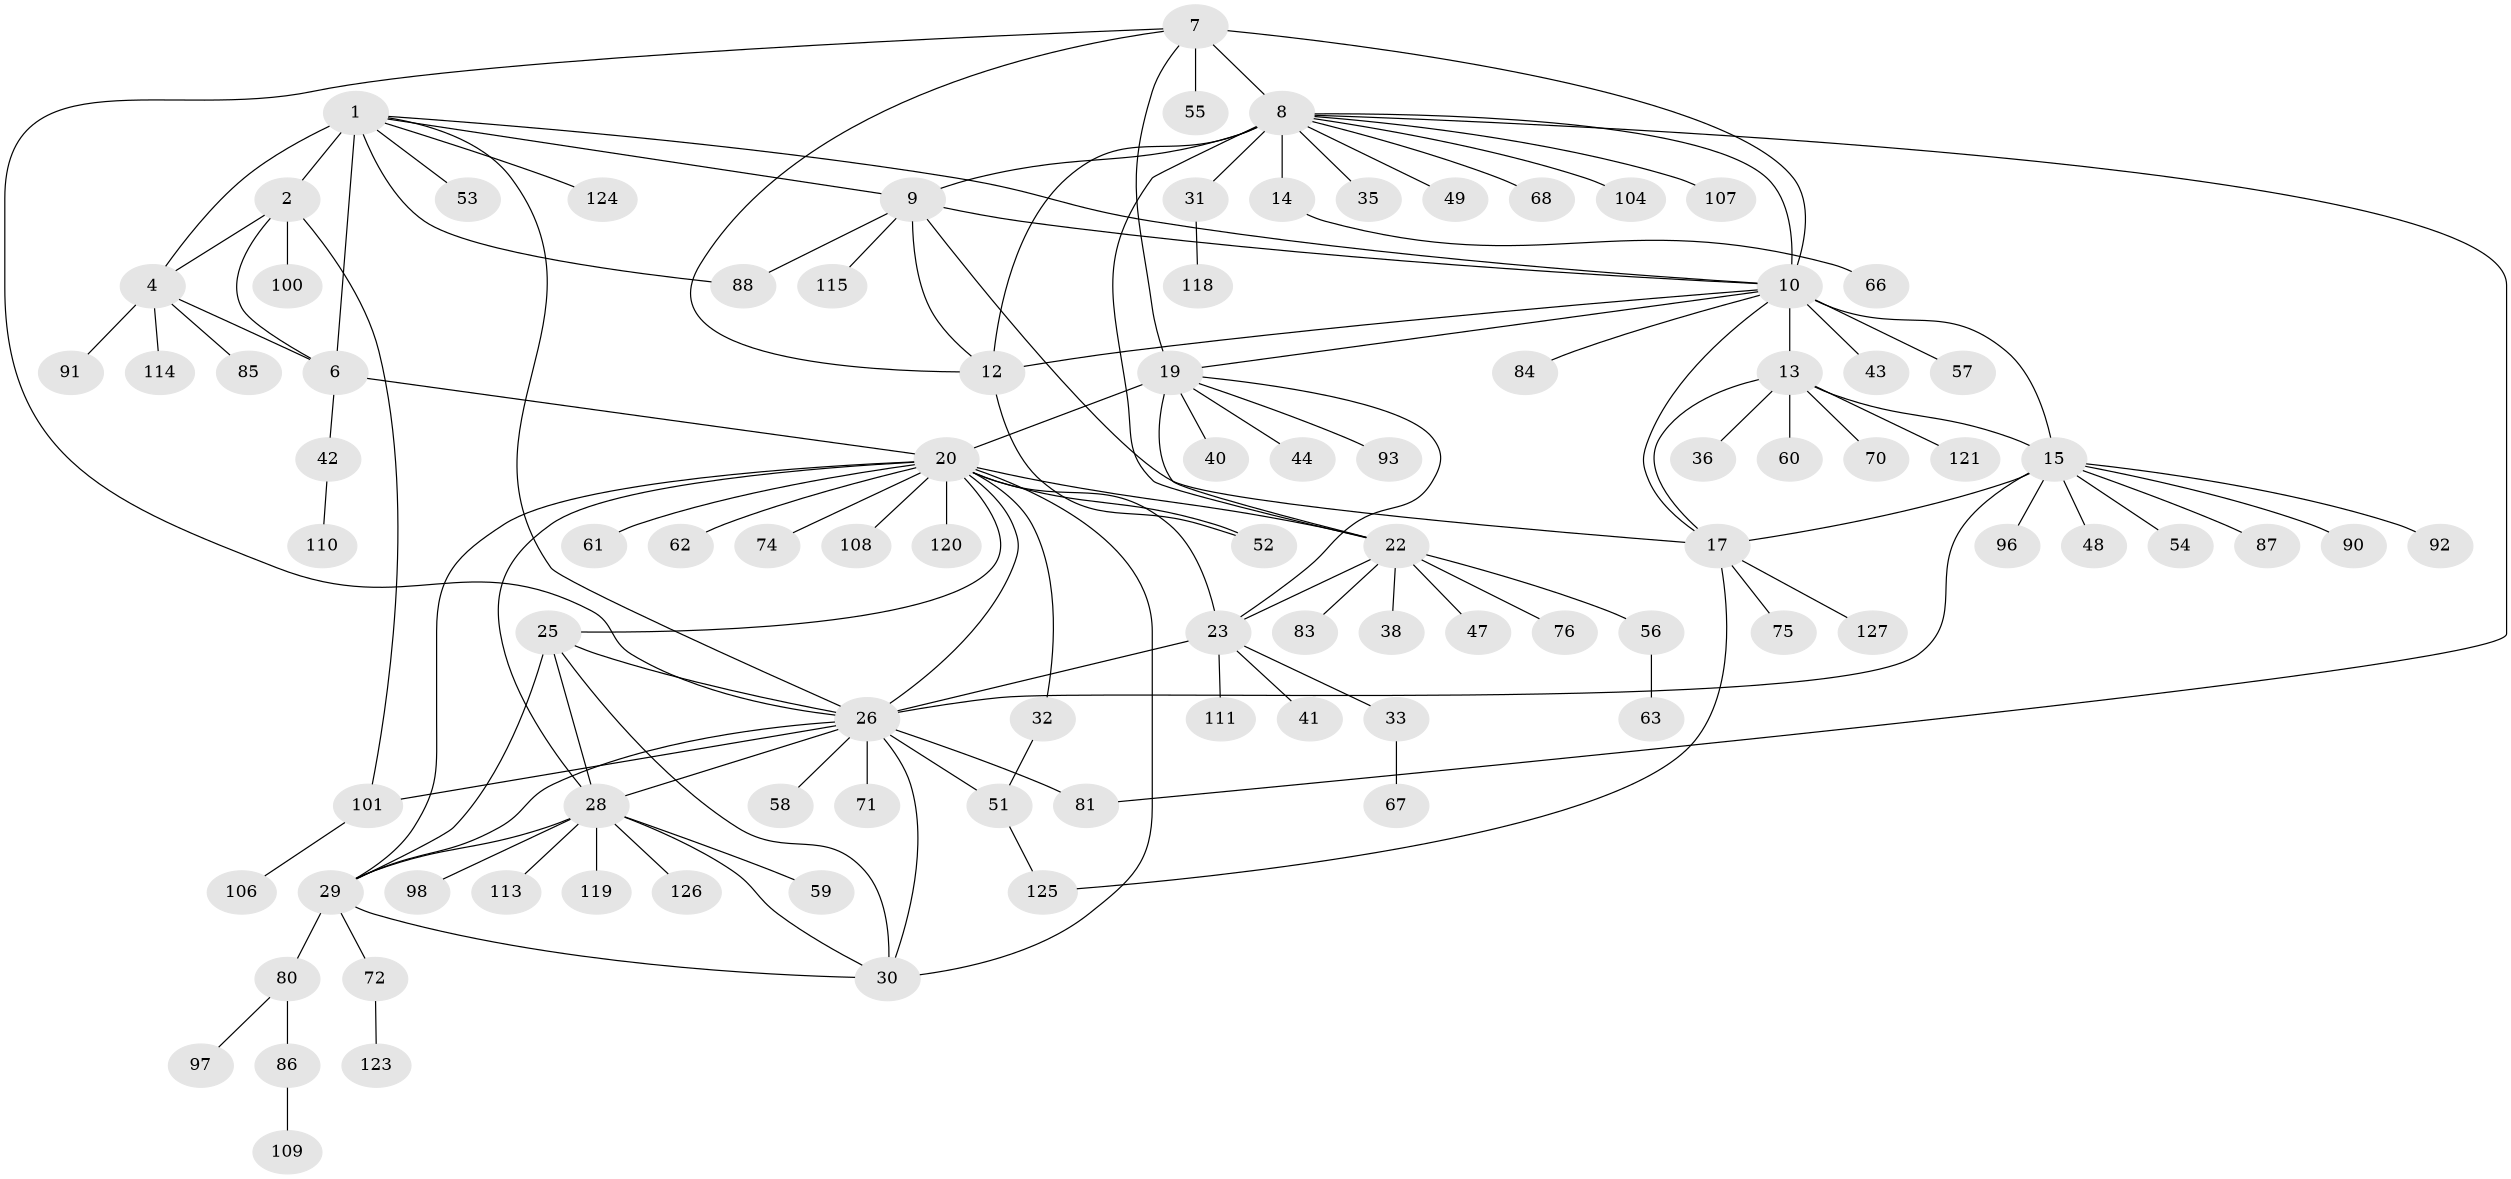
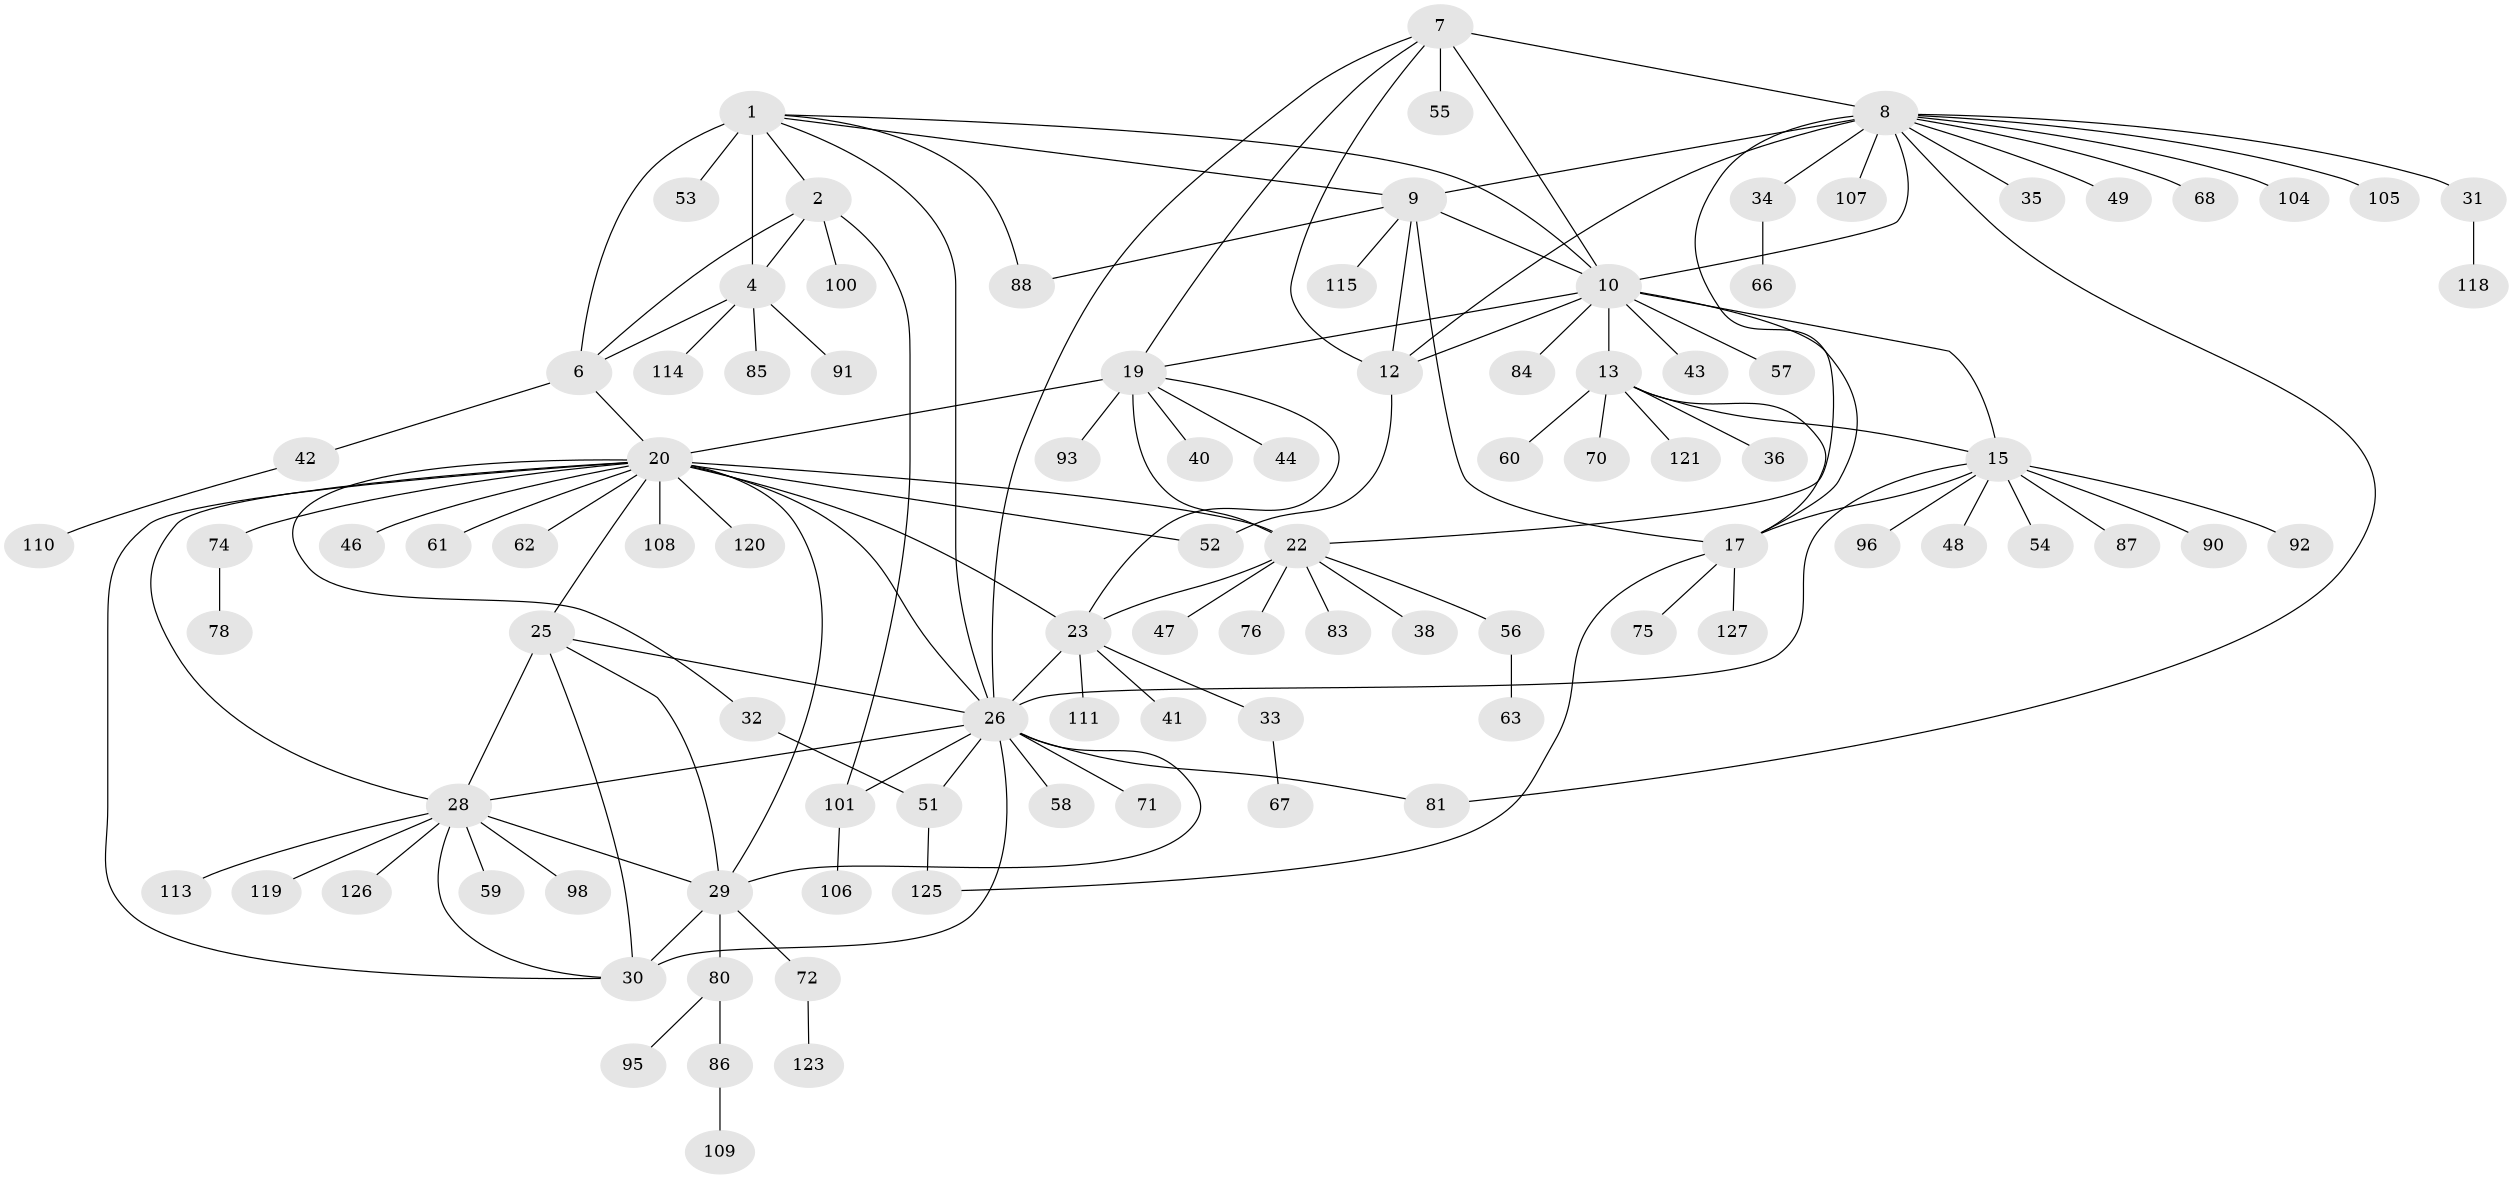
(603, 200) -> none
(1282, 200) -> (1763, 200)
none -> (2385, 200)
none -> (352, 546)
none -> (220, 633)
(201, 1066) -> (633, 1066)
